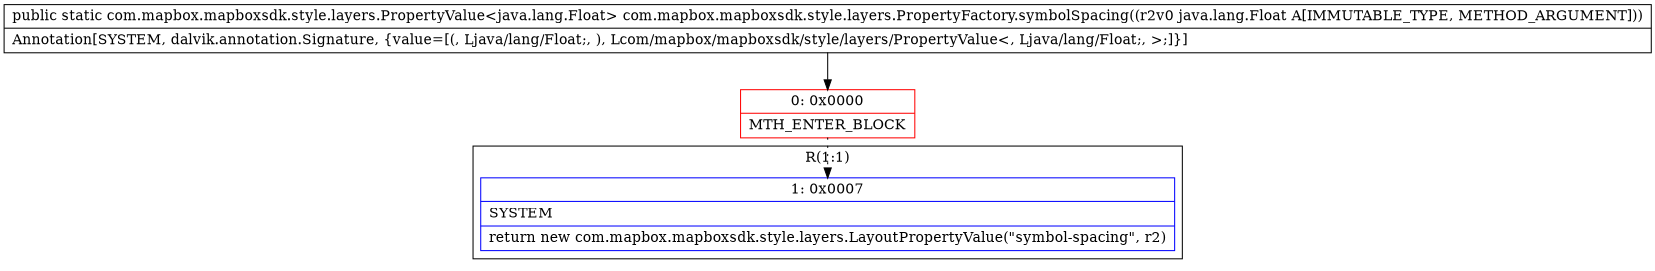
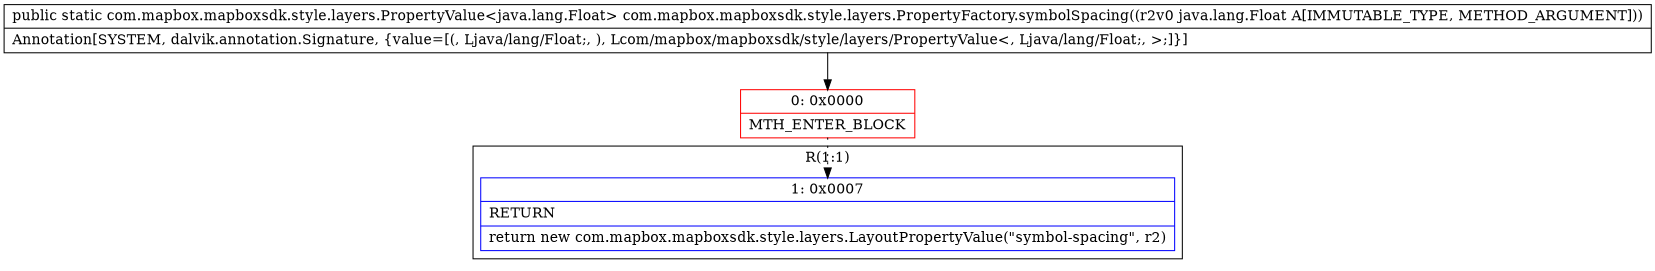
(521, 213) -> (522, 213)
